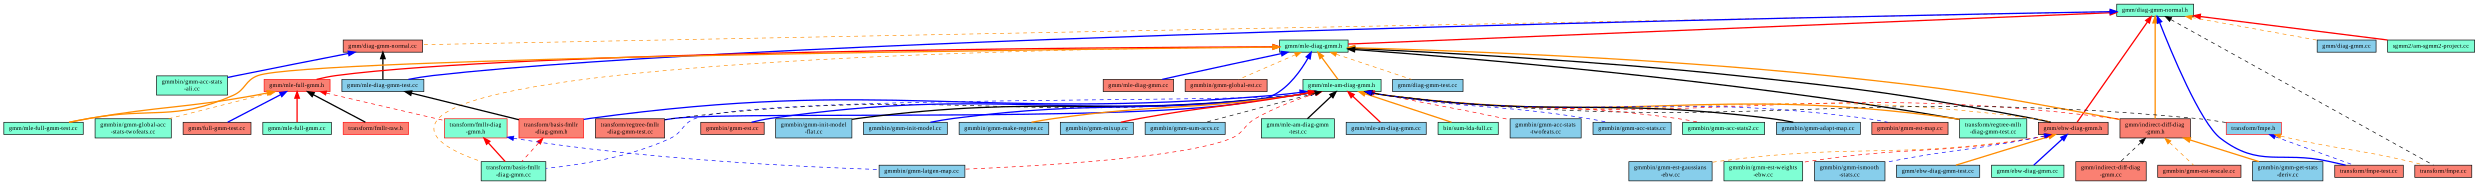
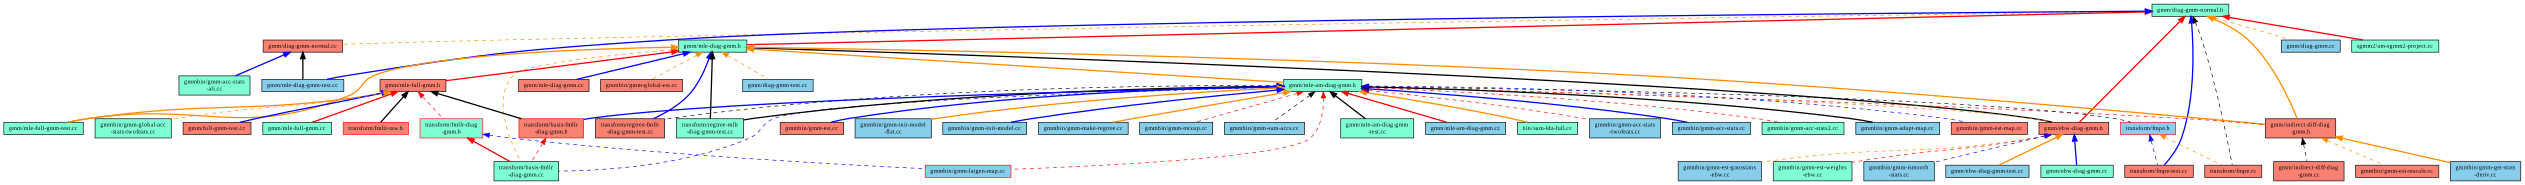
(297, 85) -> (413, 85)
(457, 104) -> (480, 106)
(1081, 106) -> (1104, 100)
(1665, 106) -> (1010, 95)
(1215, 107) -> (1246, 108)
(1549, 113) -> (1528, 102)
(922, 171) -> (968, 171)
